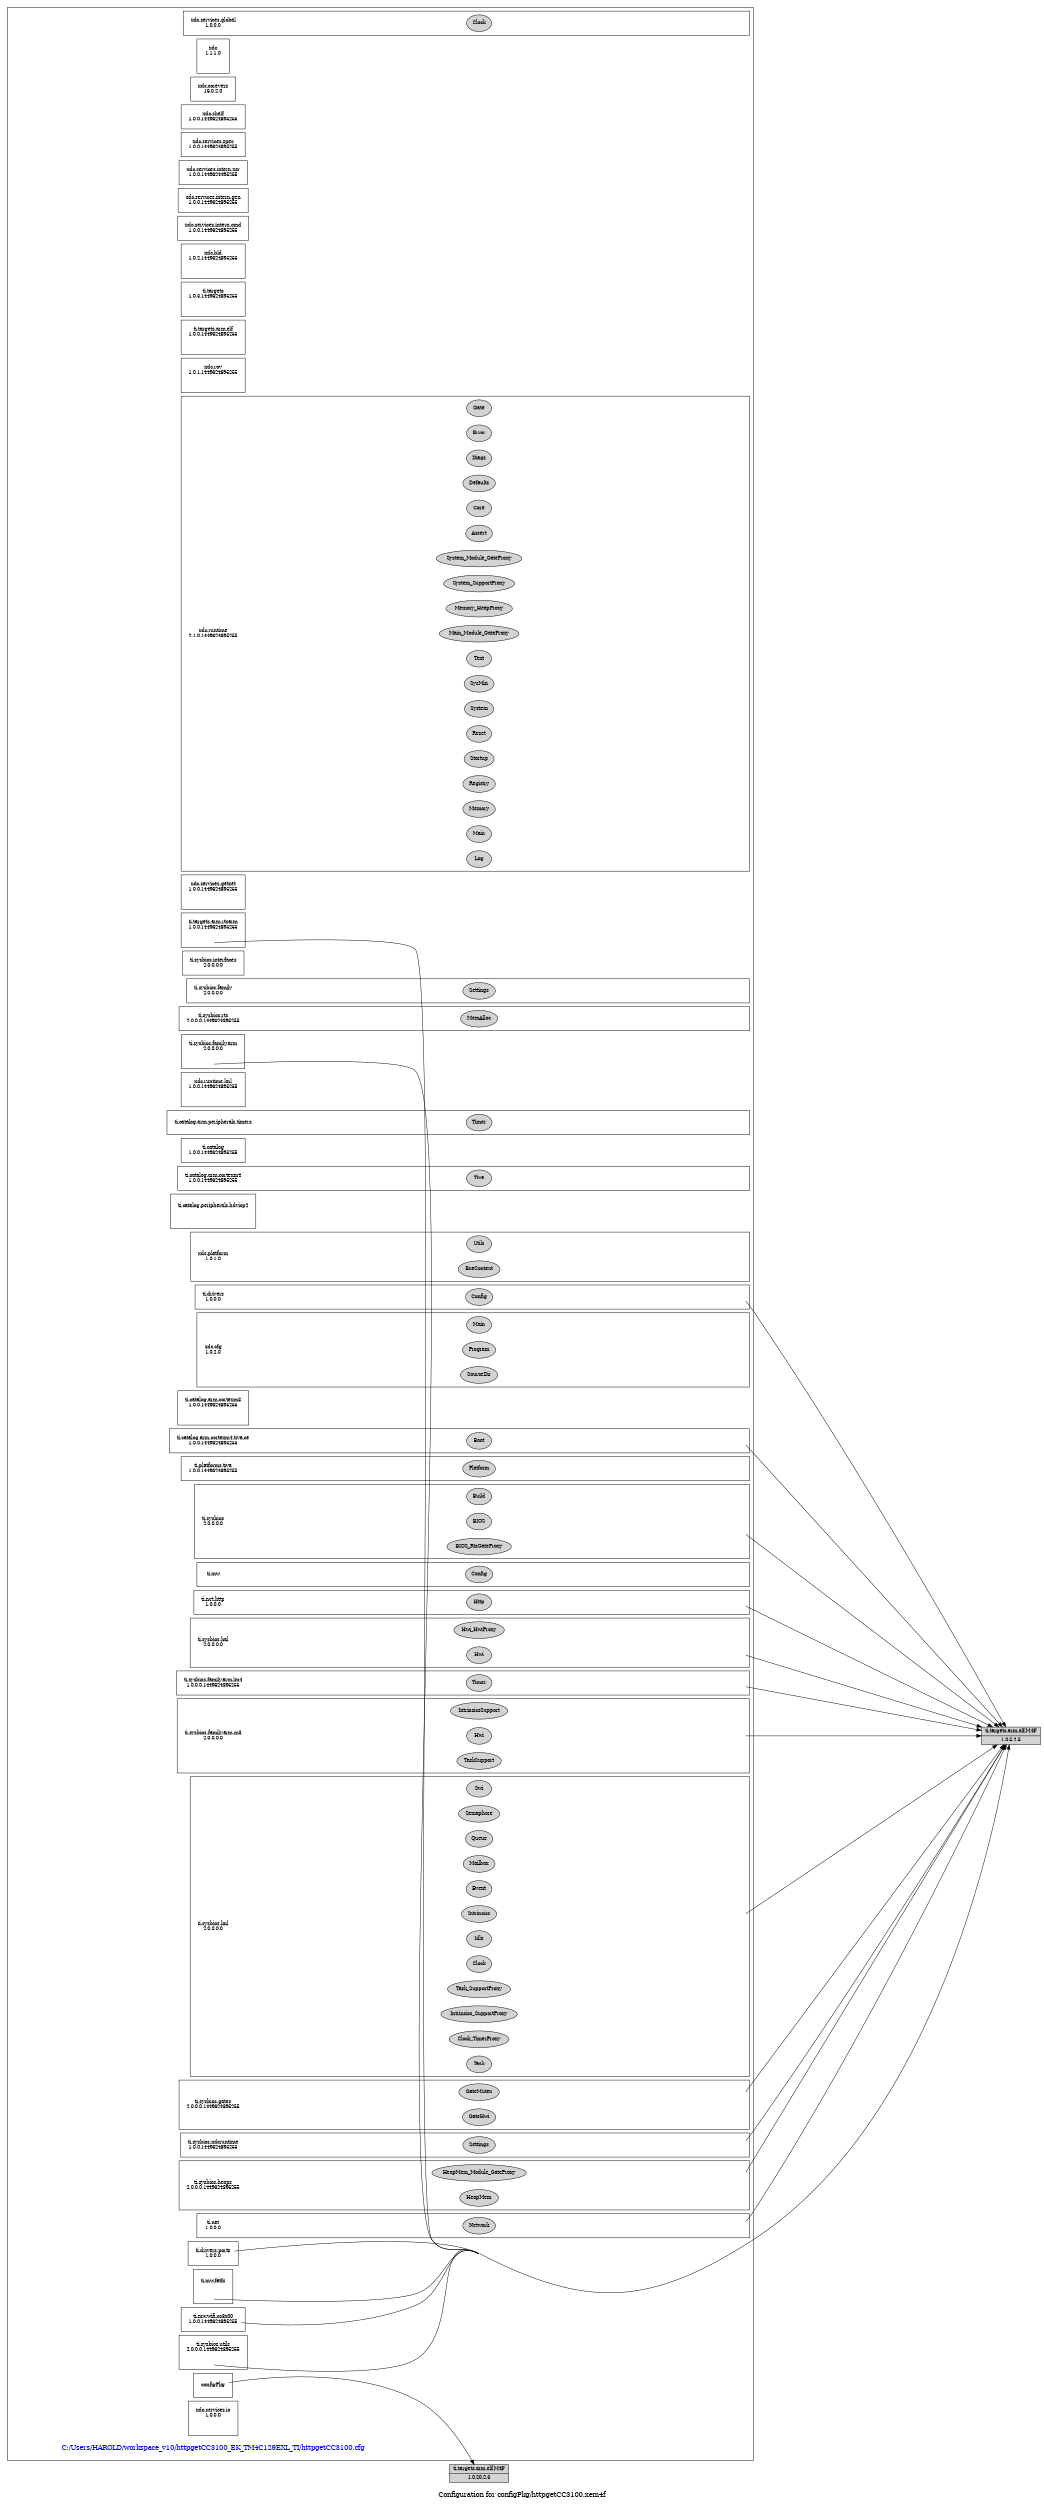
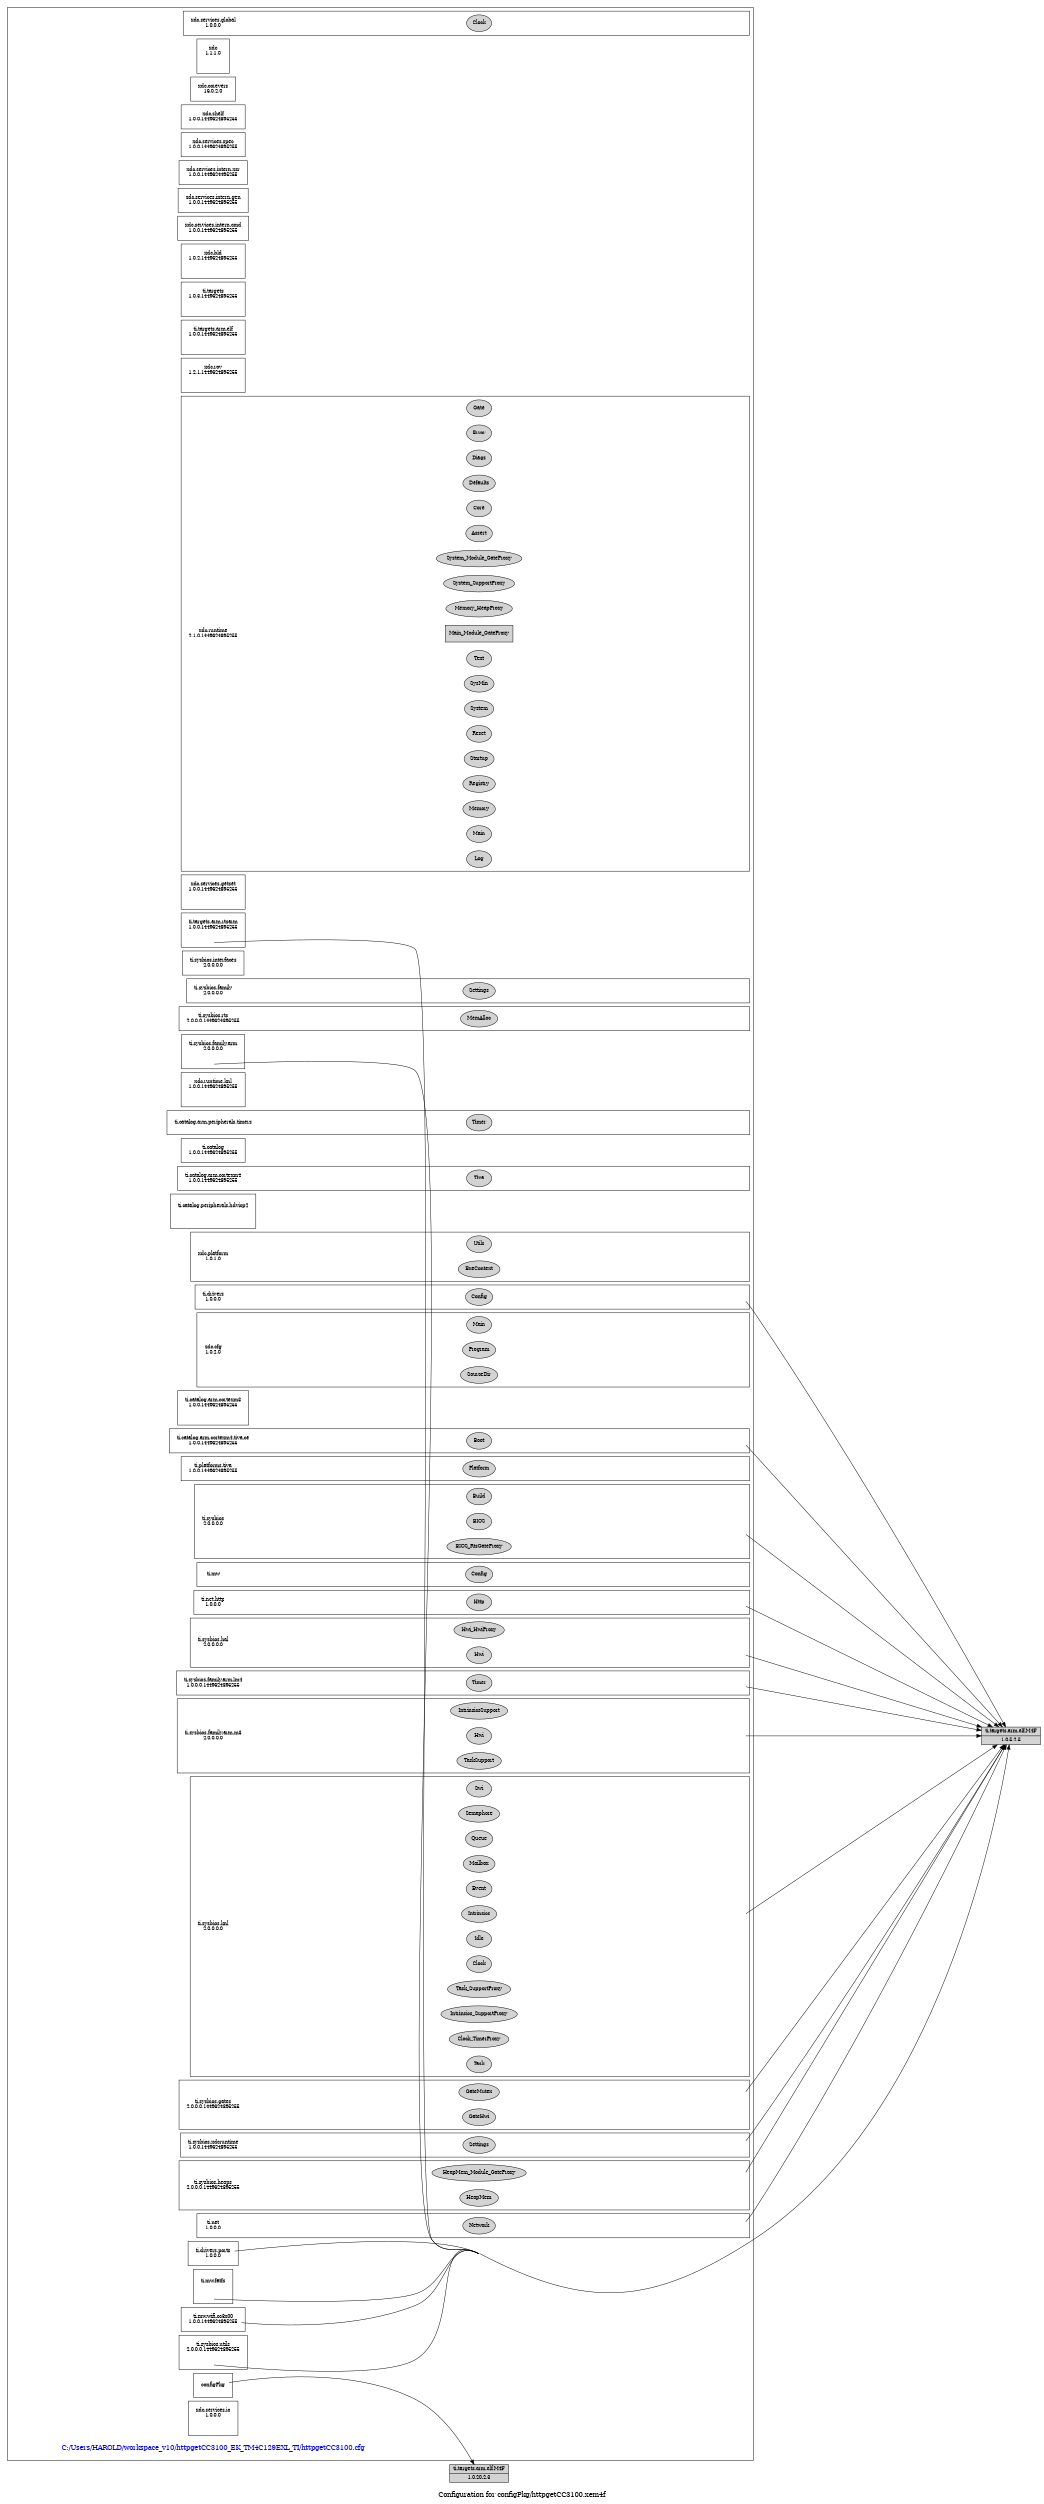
(213, 370) -> (213, 370)
(479, 634) -> (479, 634)
